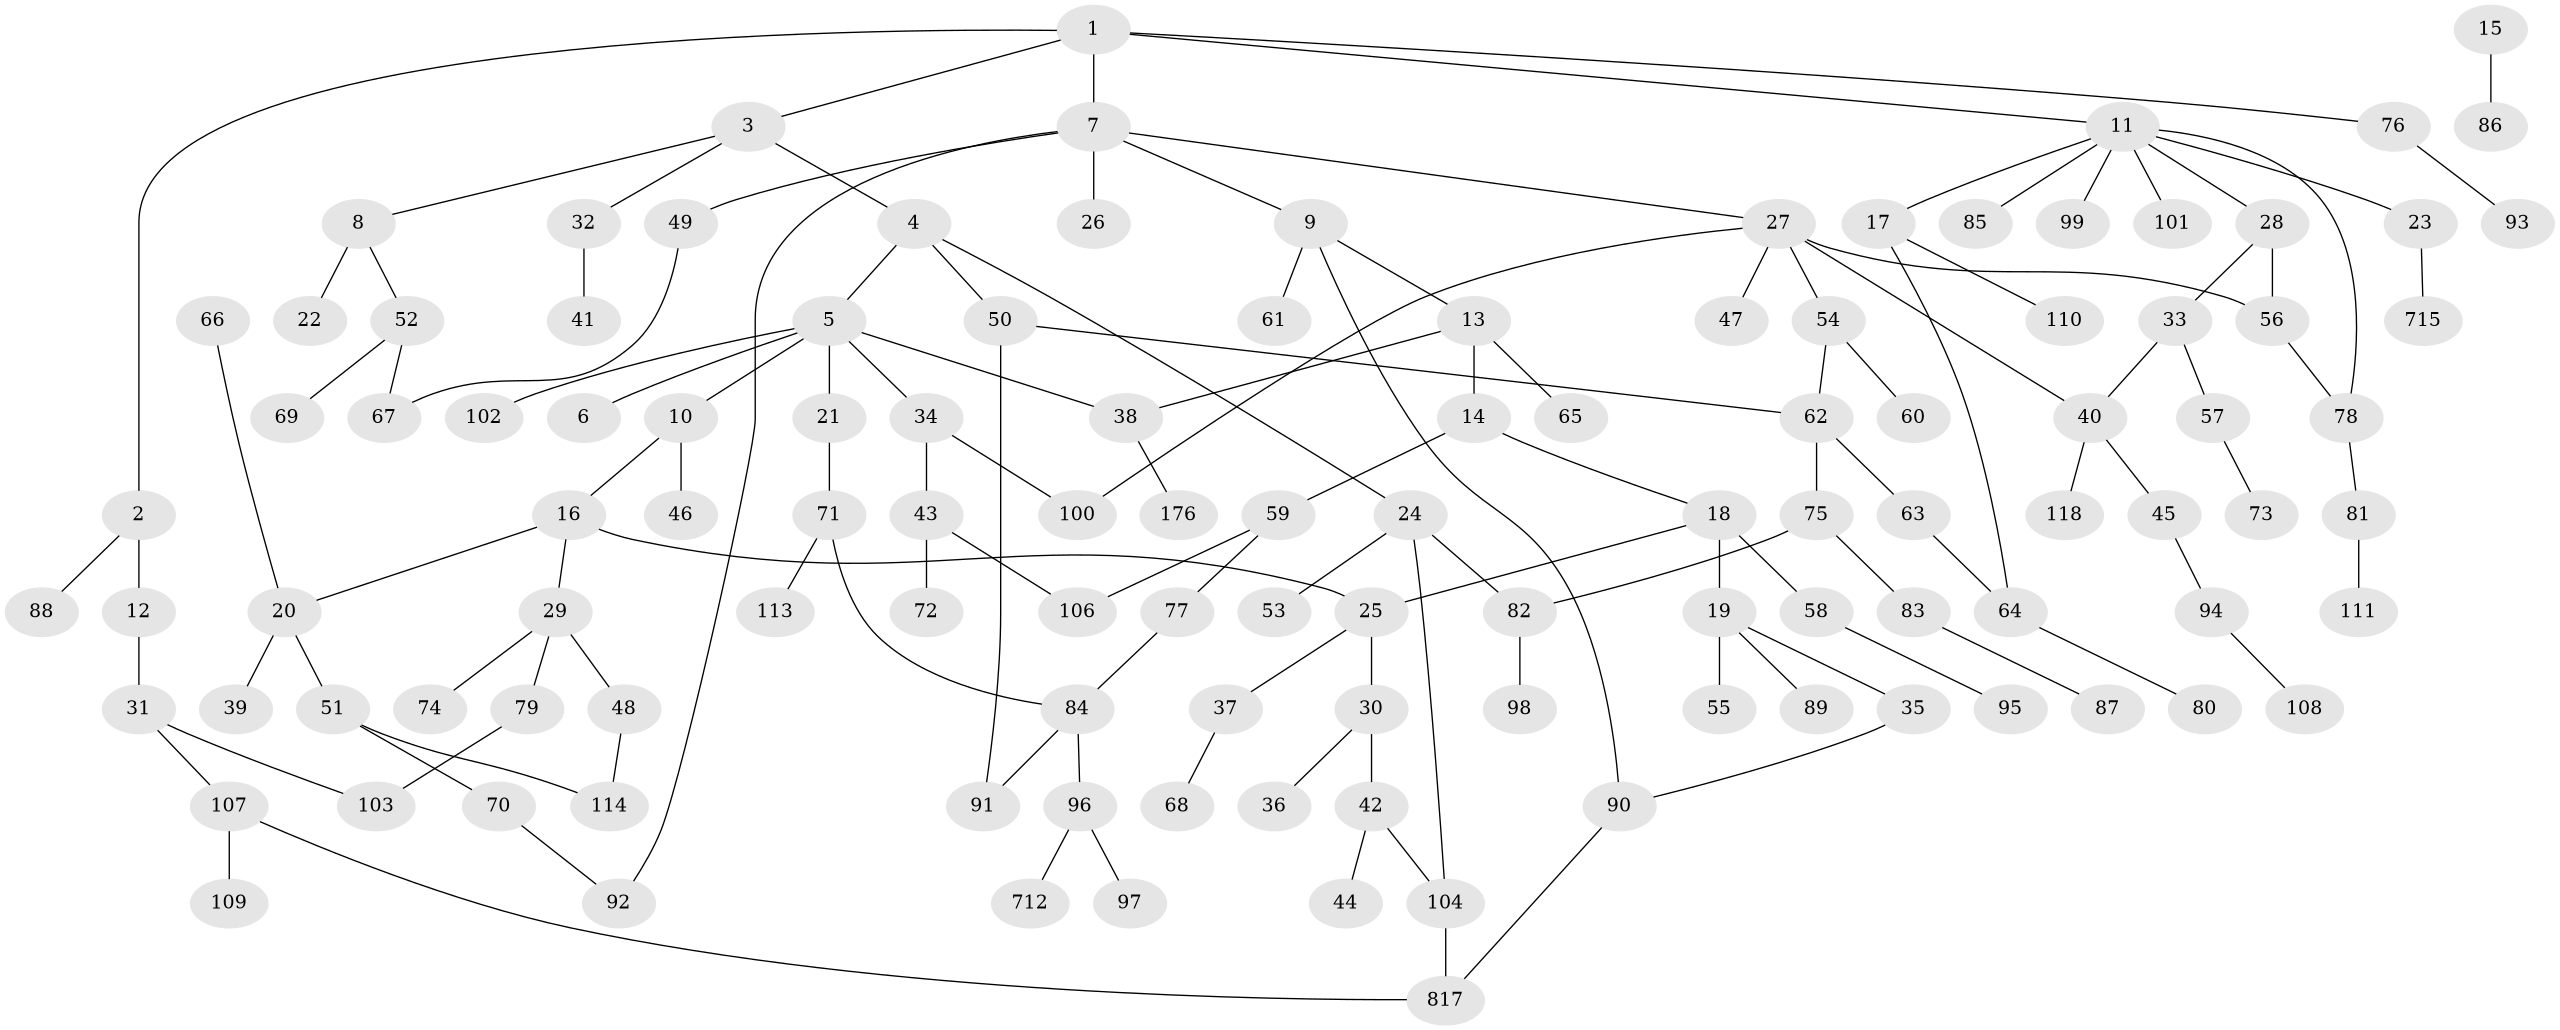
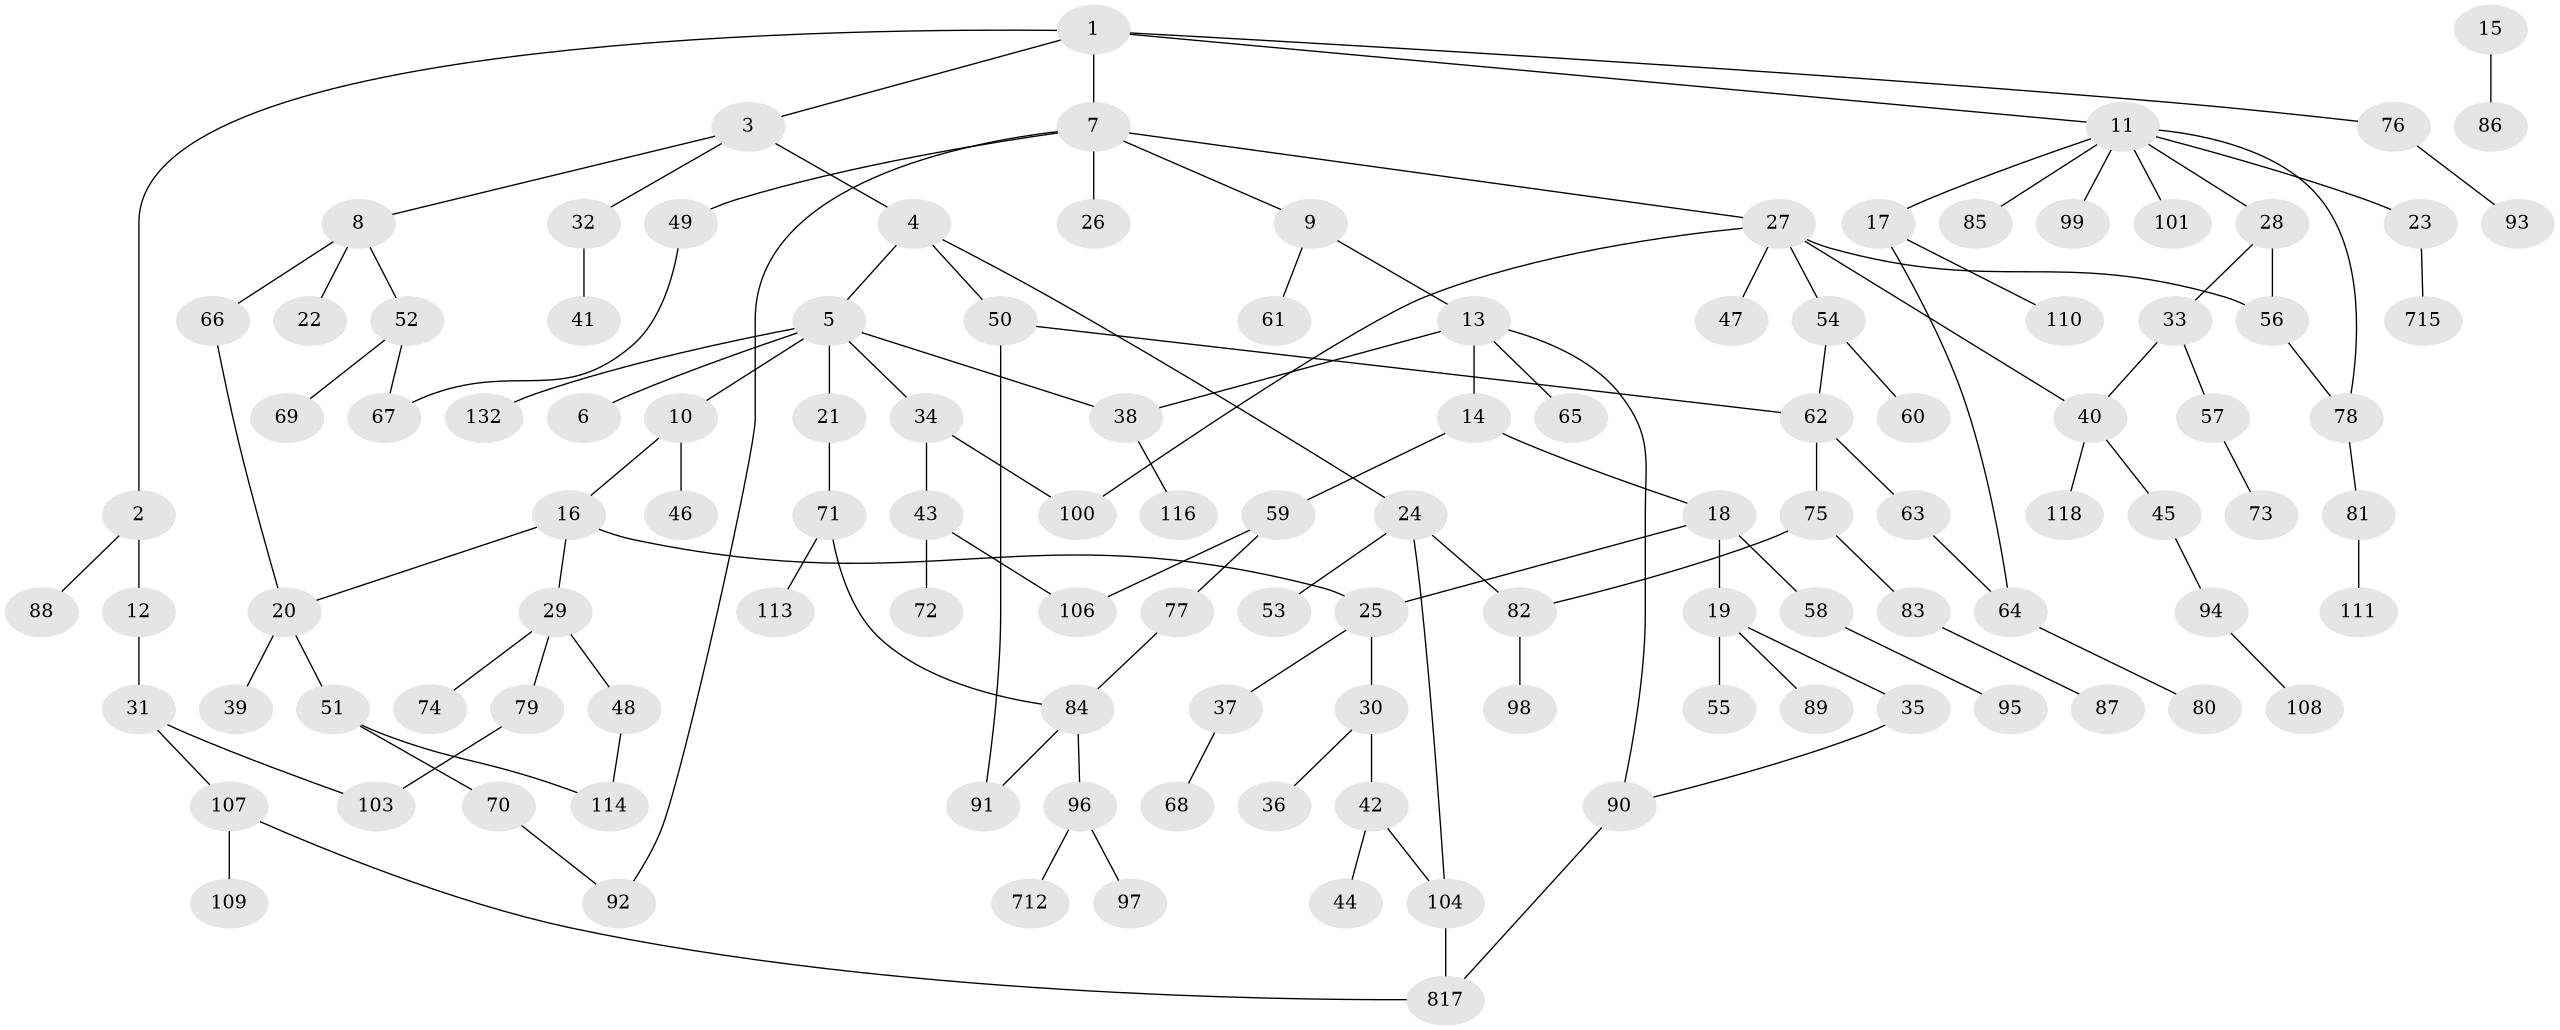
none -> (286, 273)
(484, 418) -> (484, 418)
(1492, 506) -> (1645, 520)
(1179, 515) -> (1179, 515)
